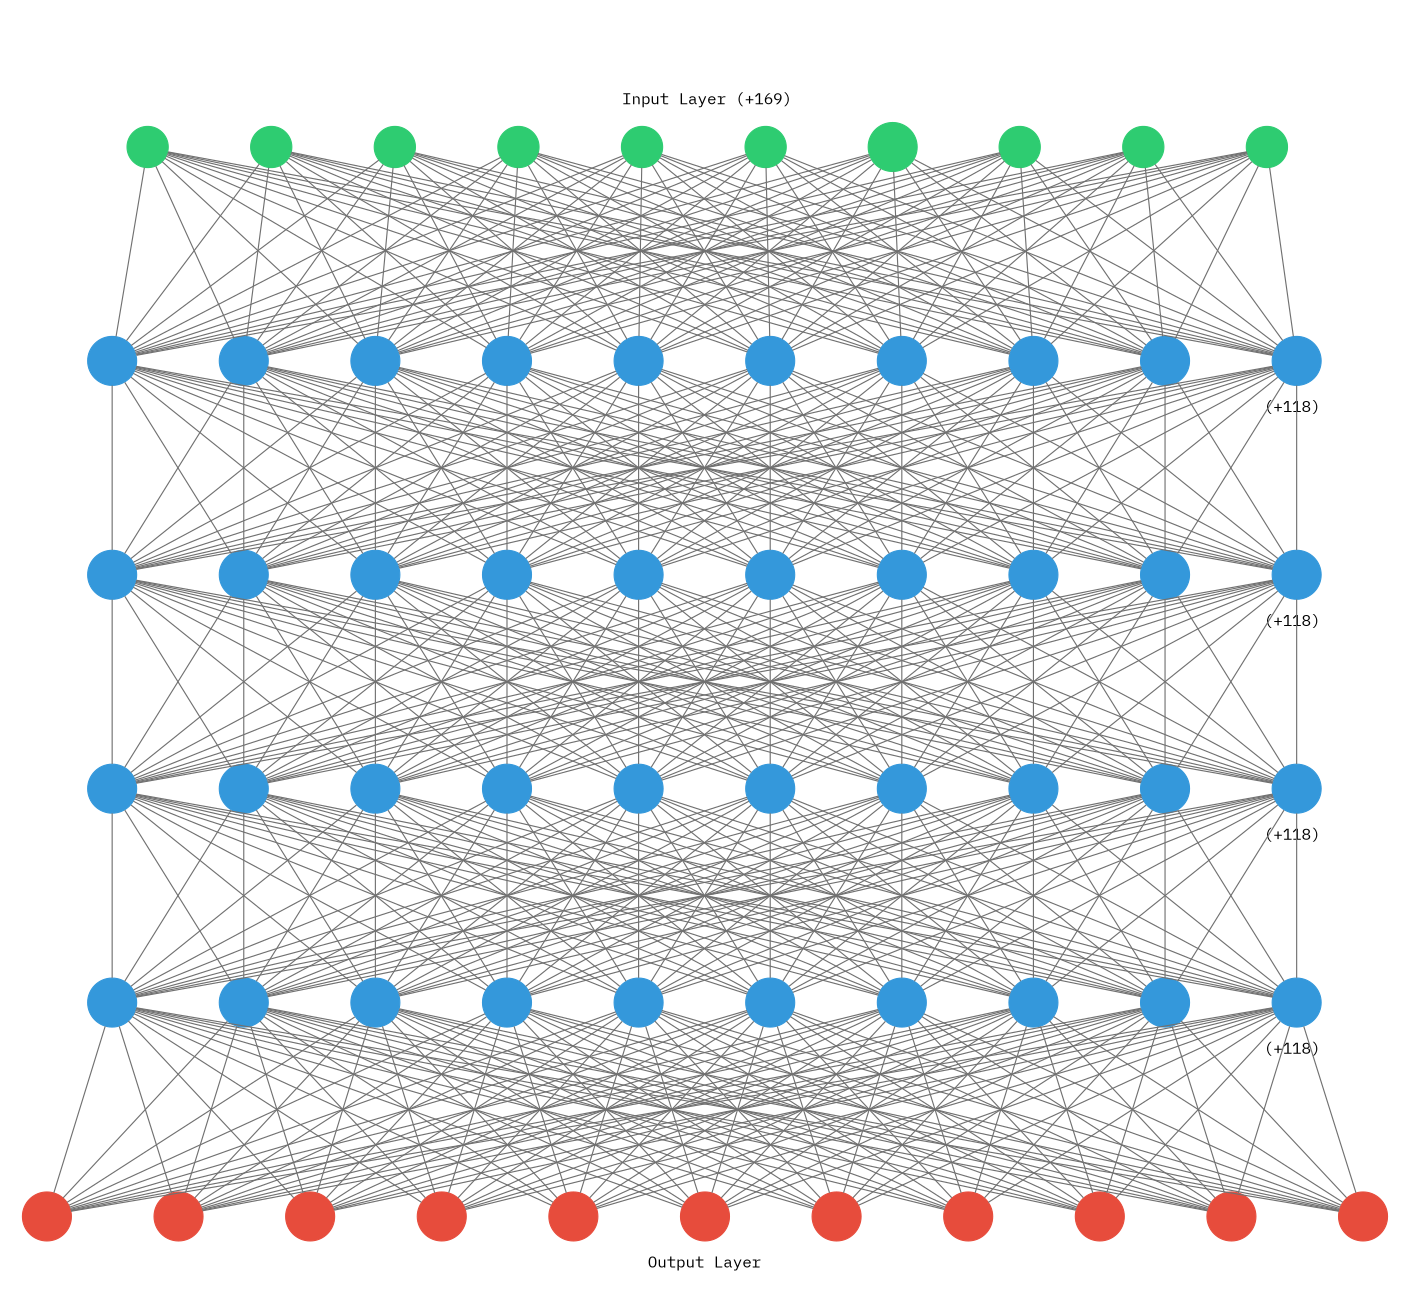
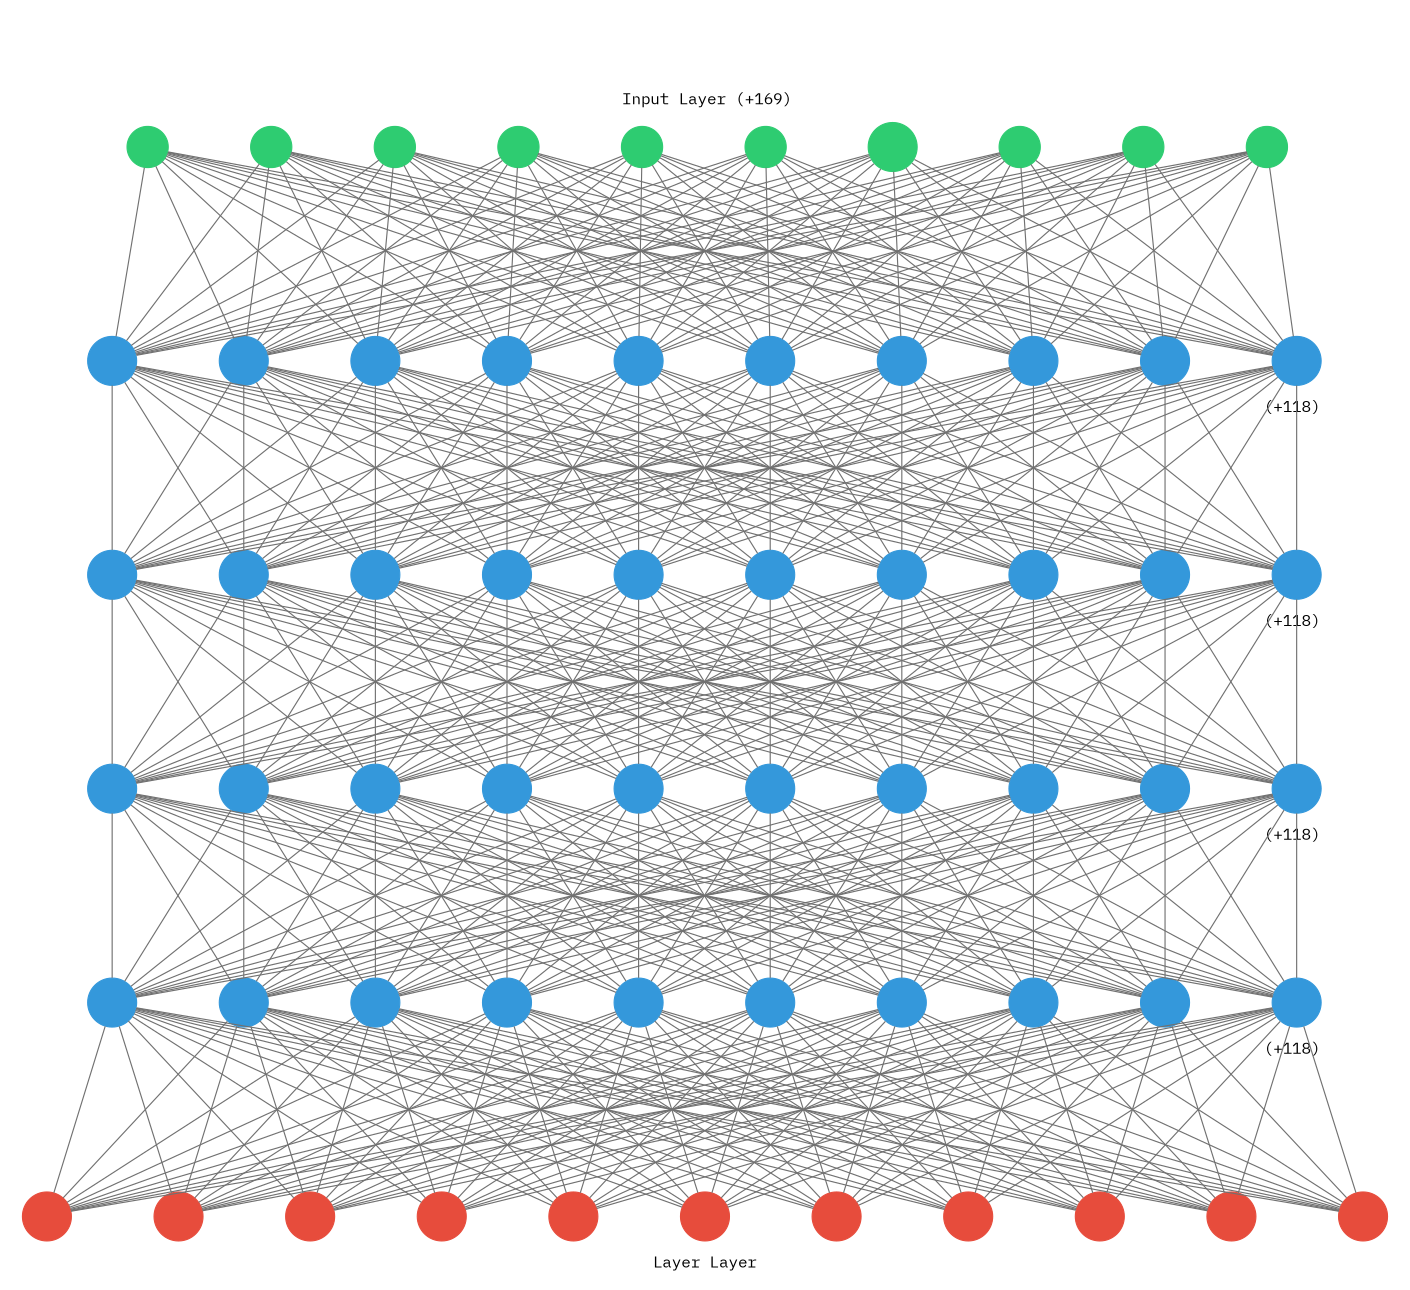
(705, 1263) -> (705, 1263)
